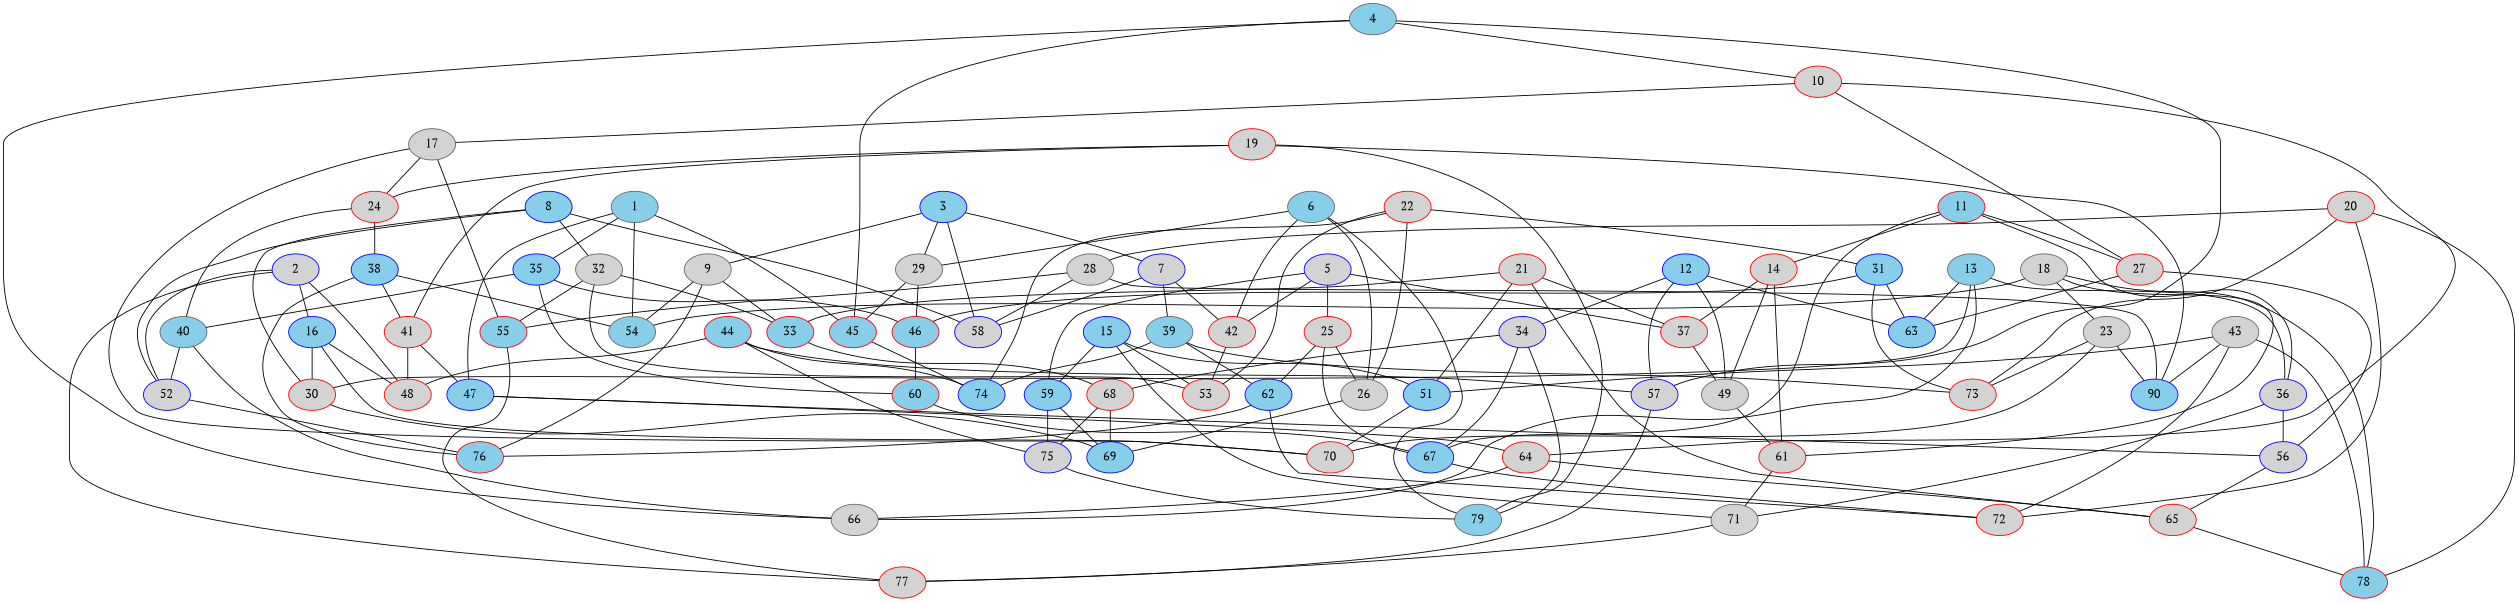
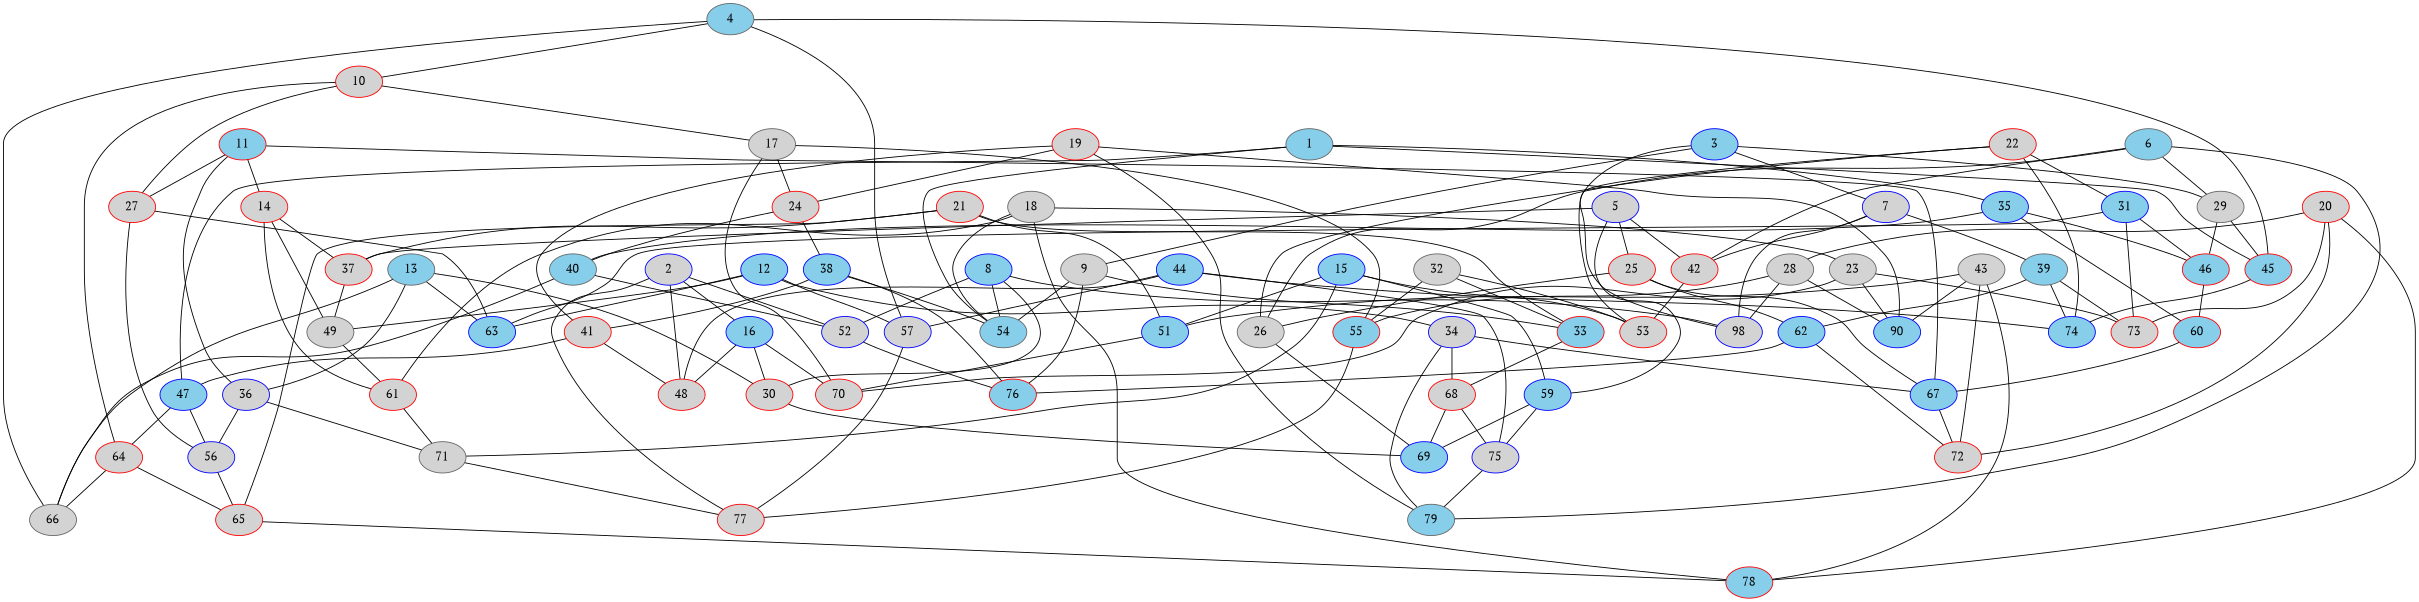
(574, 238) -> (996, 301)
(728, 332) -> (1180, 270)
(978, 332) -> (1739, 332)
